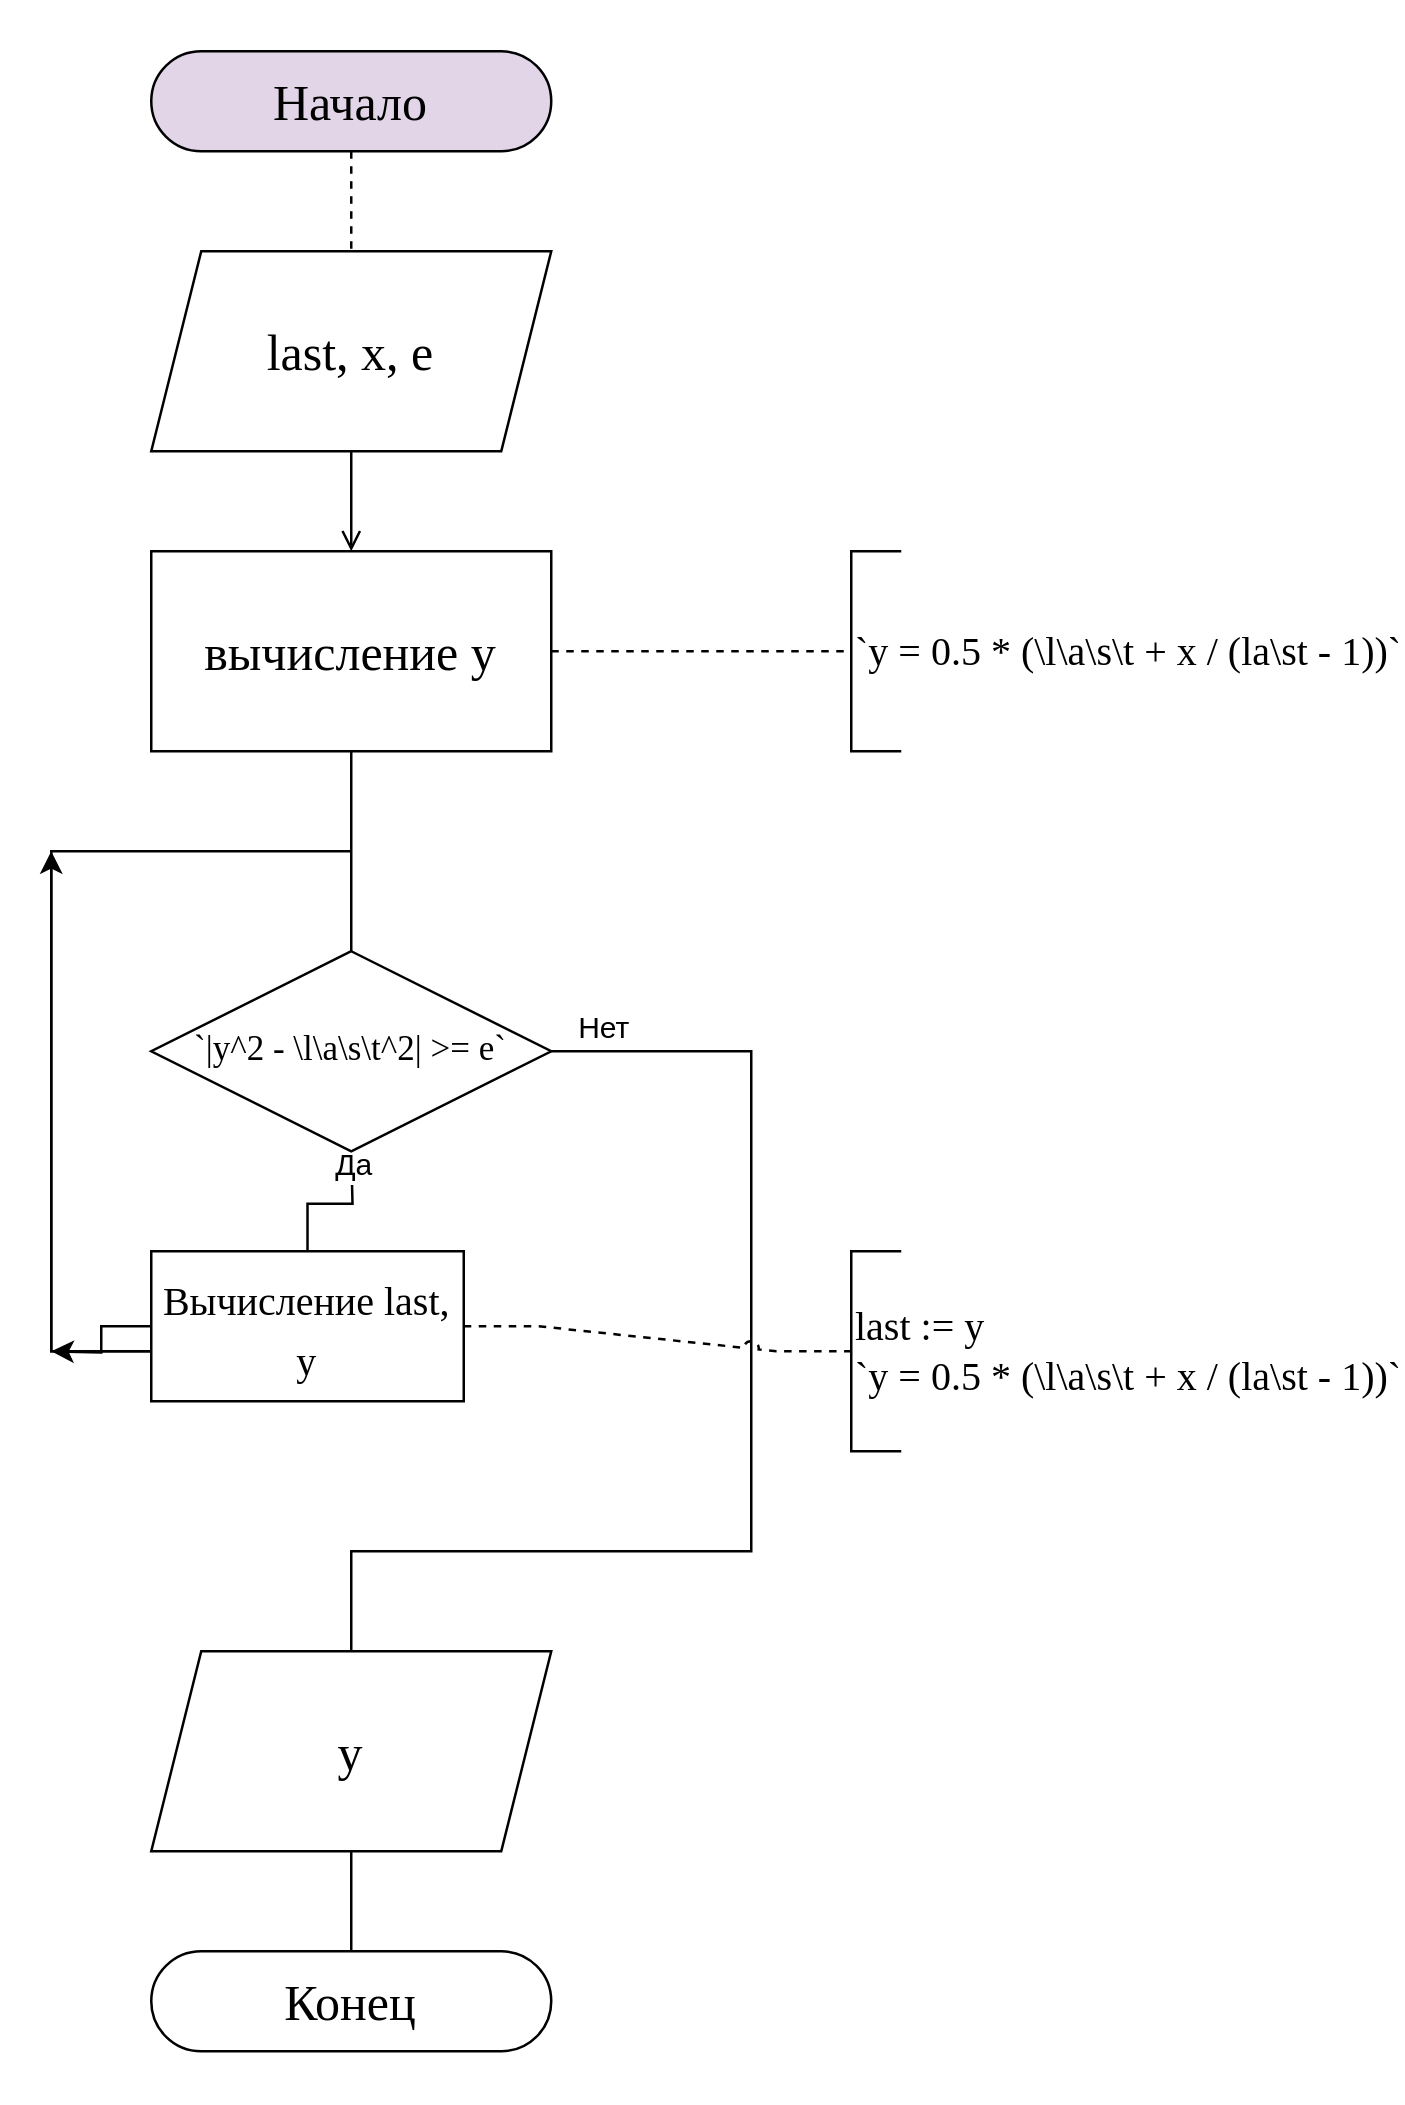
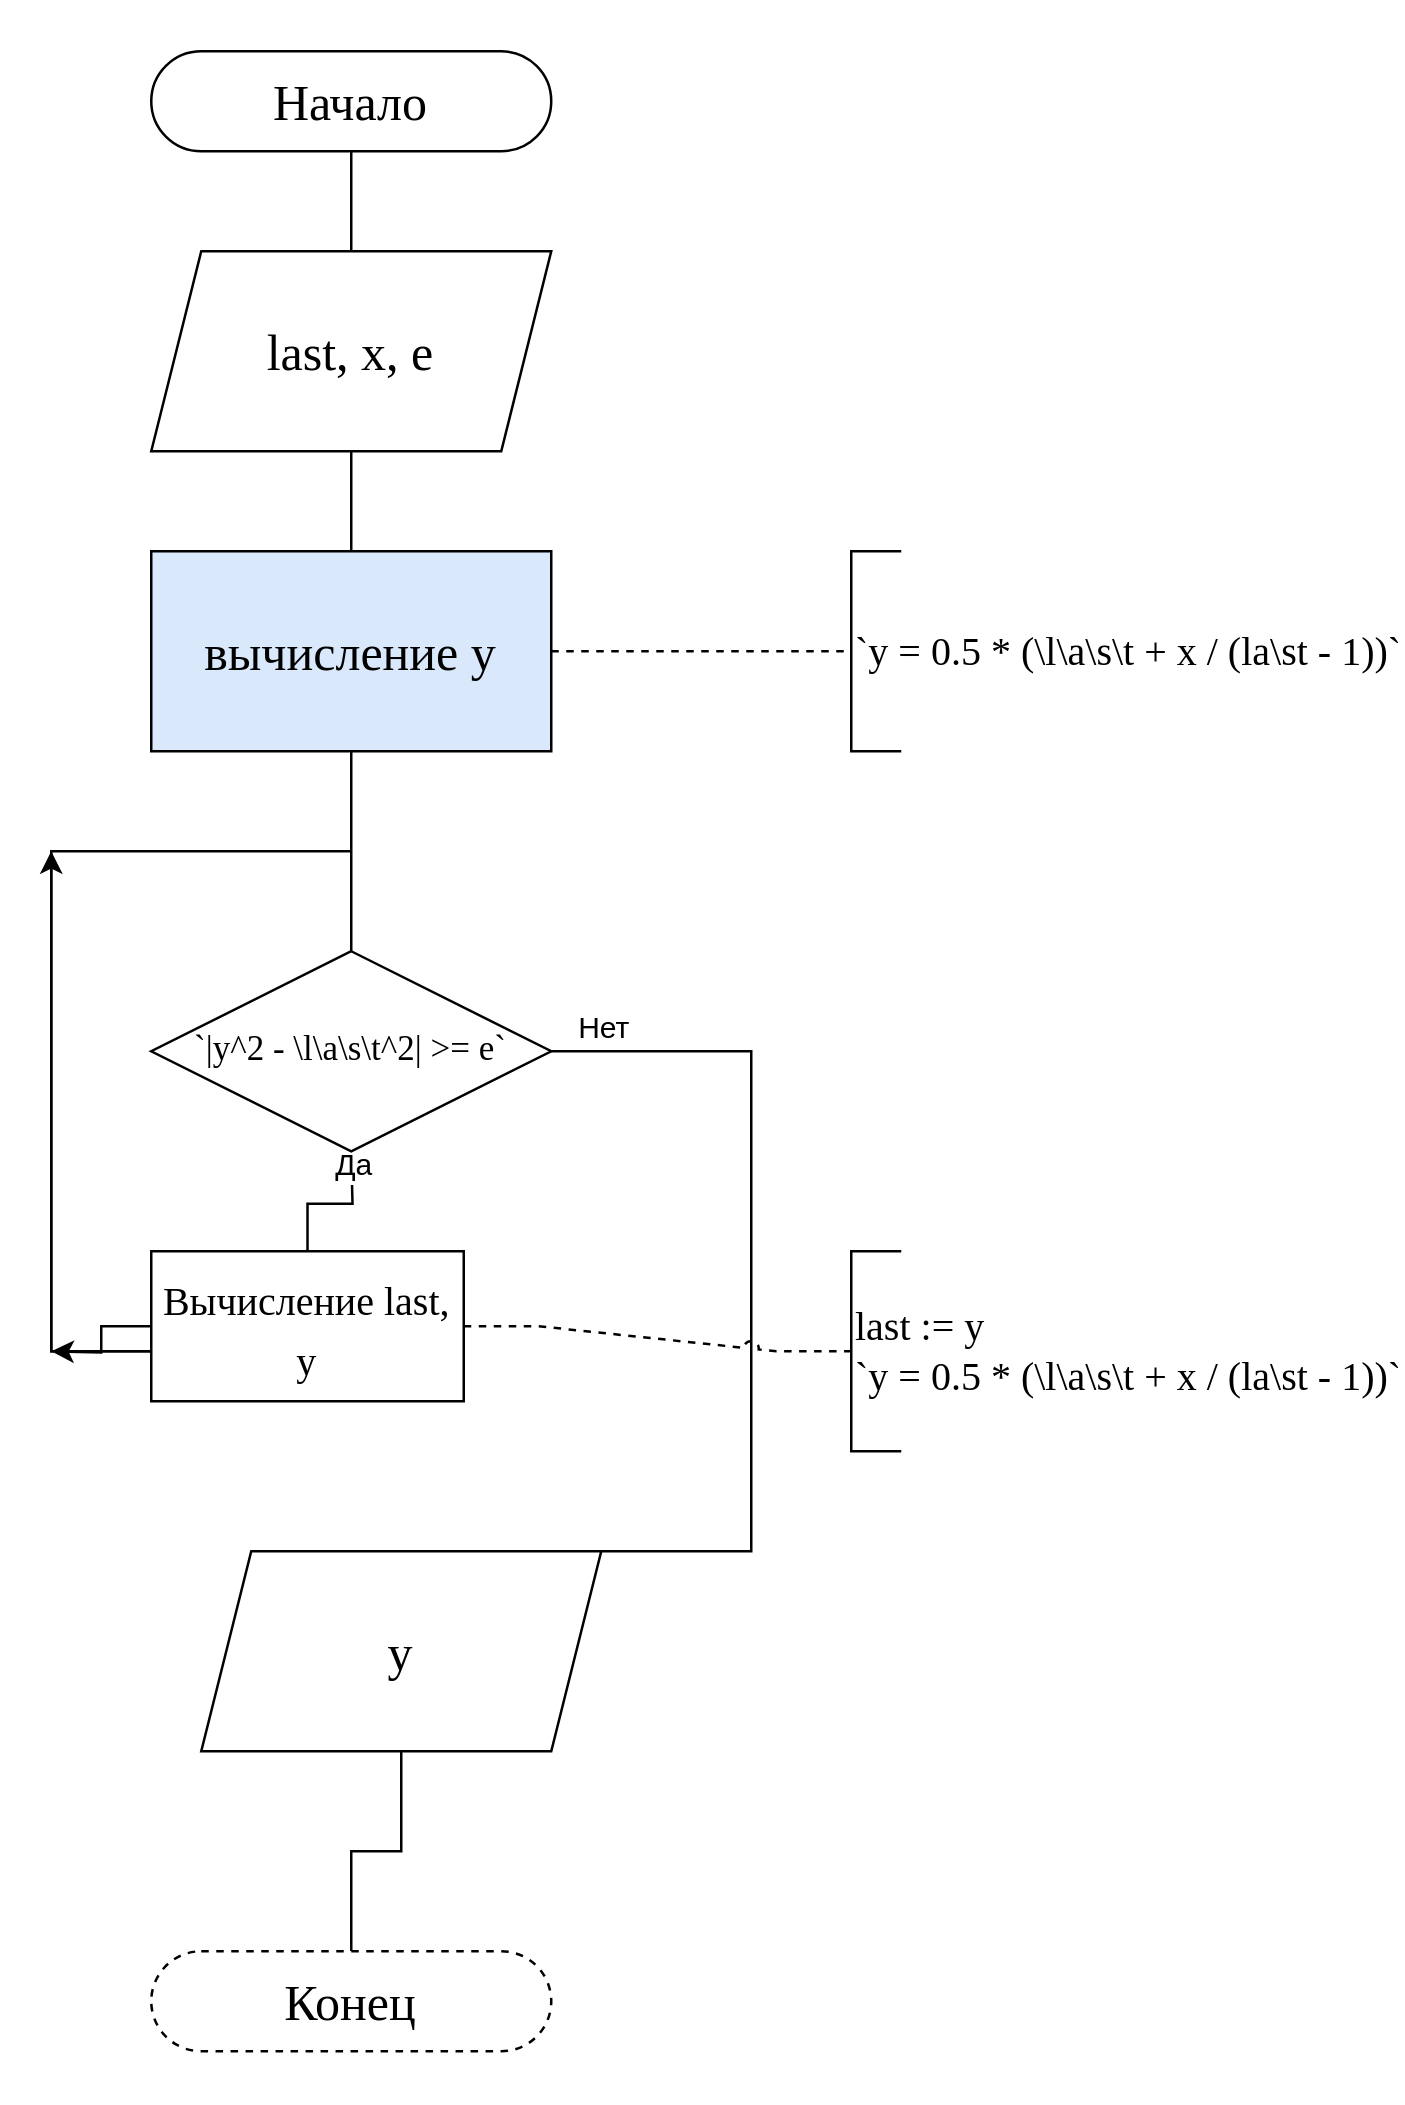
(351, 101) -> (351, 101)
(351, 204) -> (351, 204)
(351, 542) -> (351, 544)
(351, 651) -> (351, 651)
(351, 1751) -> (401, 1651)
(351, 2001) -> (351, 2001)
